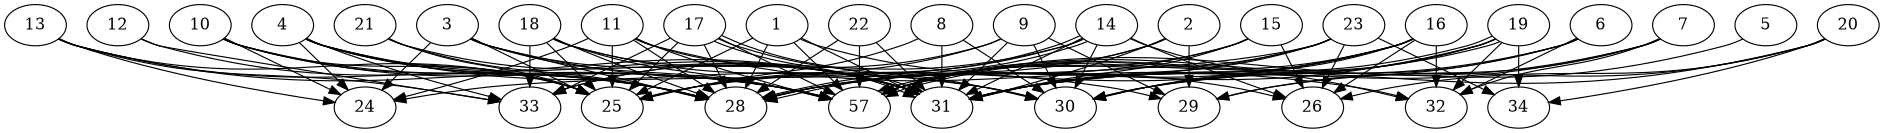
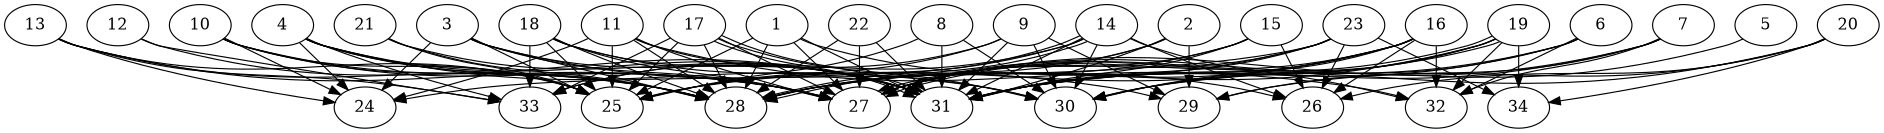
(859, 108) -> (859, 108)
